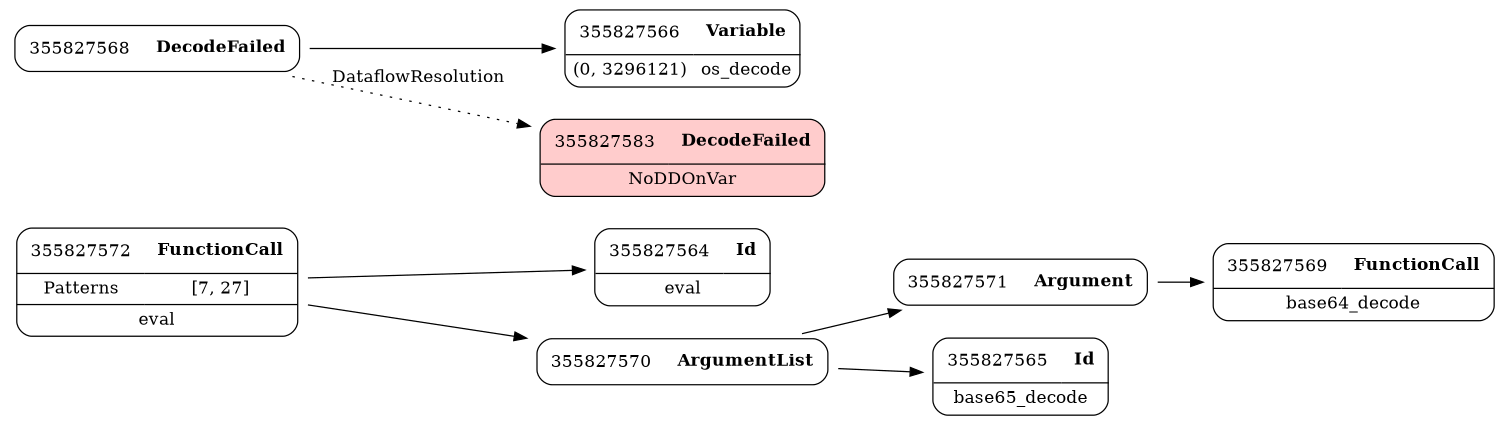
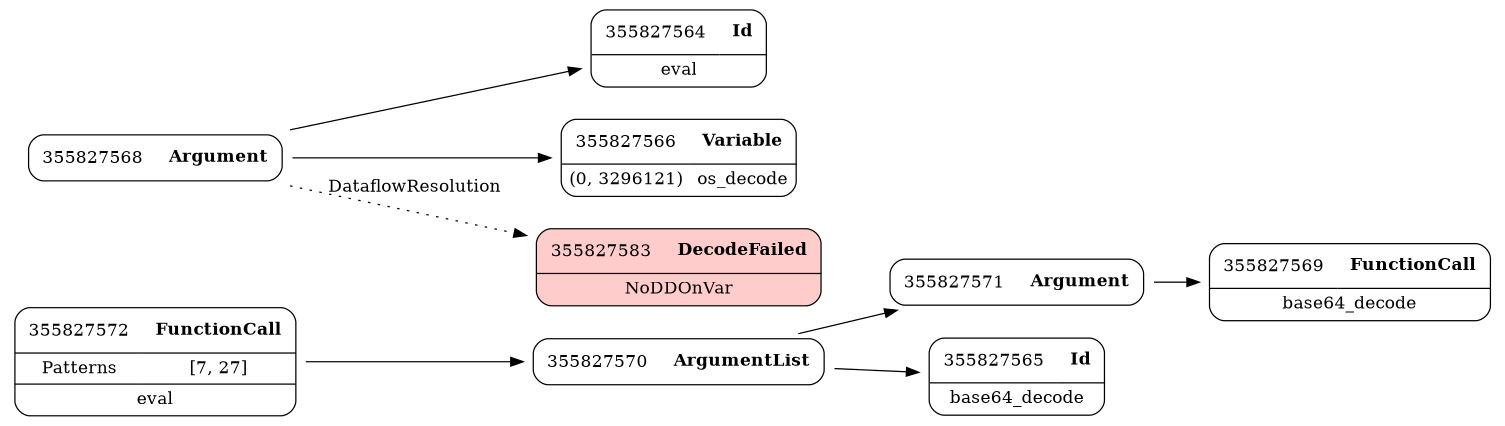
(221, 47) -> (219, 157)
(440, 274) -> (429, 101)
(1021, 398) -> (1017, 398)
